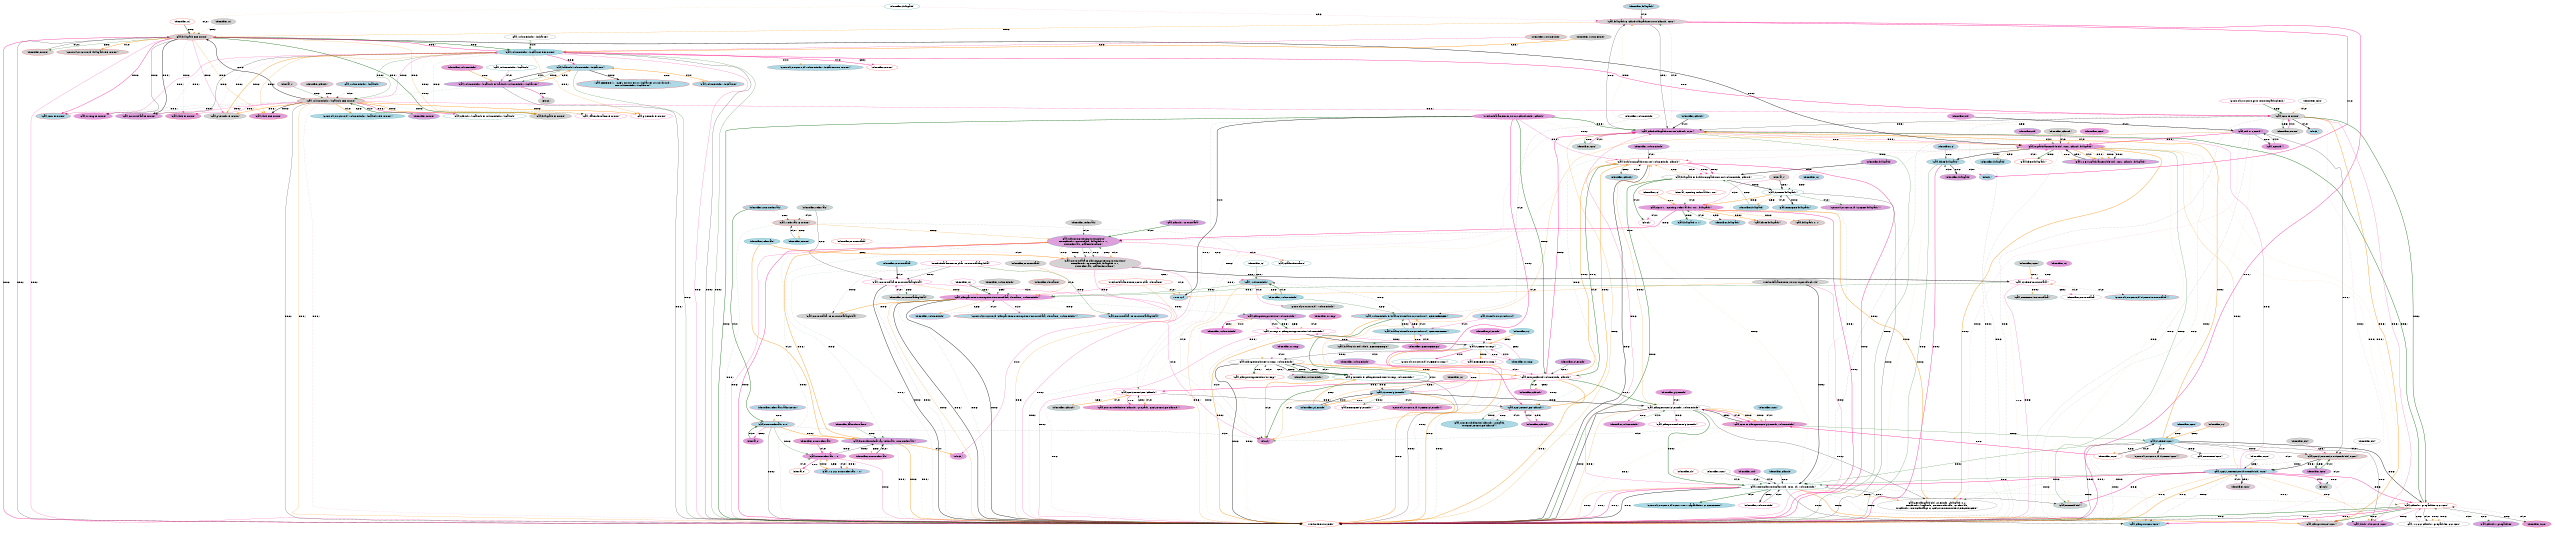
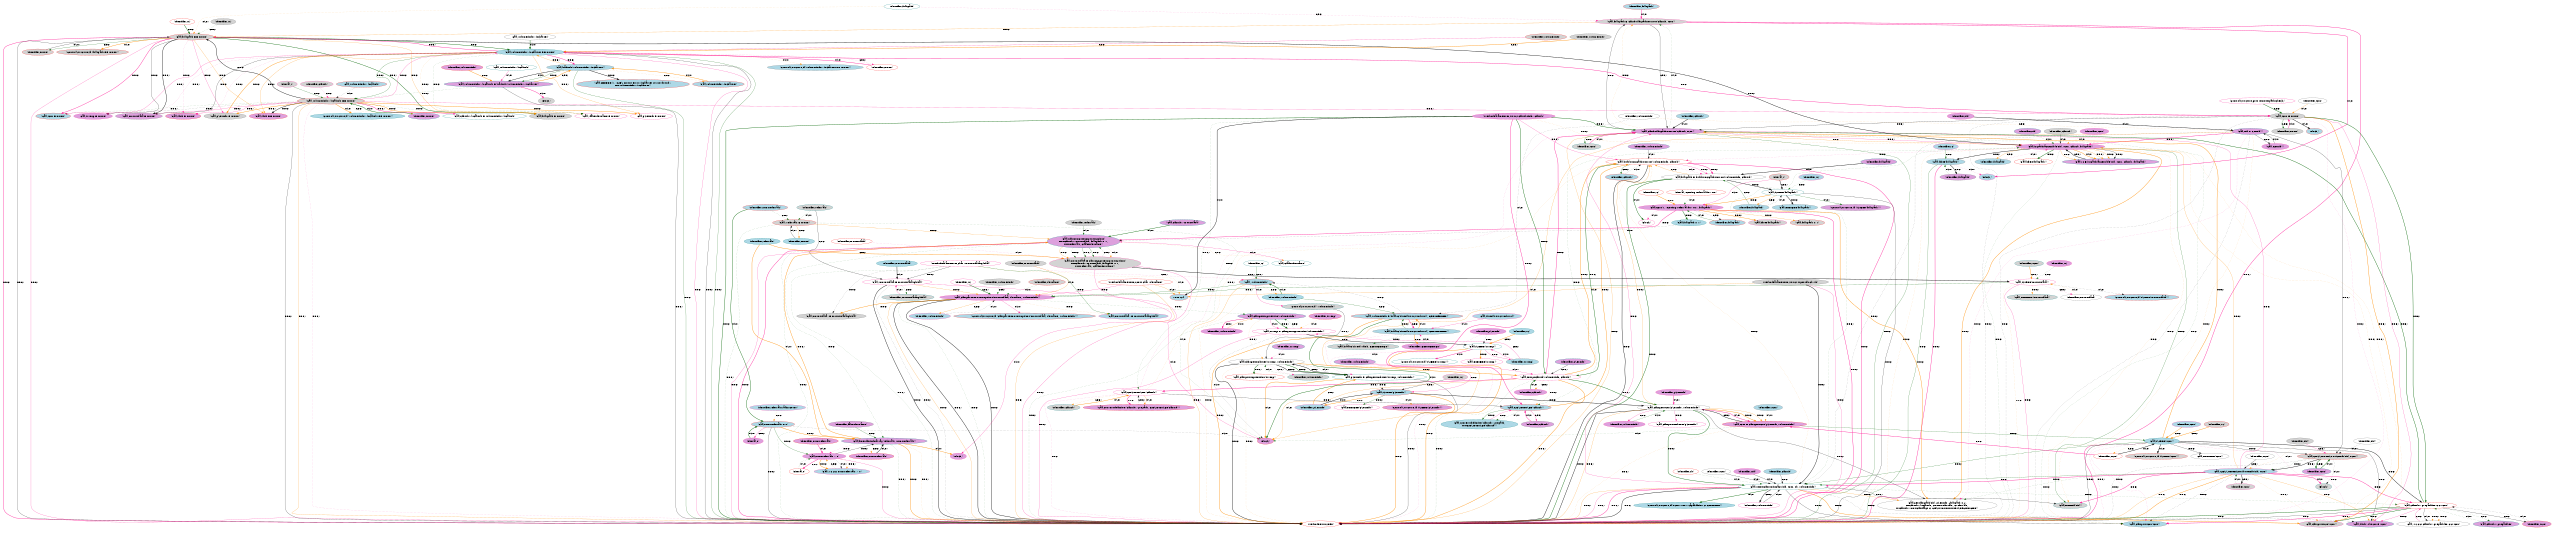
none -> (552, 61)
(1376, 351) -> (1298, 338)
